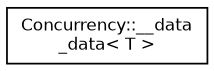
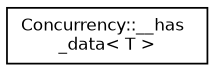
(107, 36) -> (107, 36)
